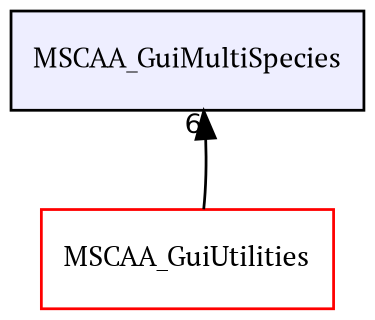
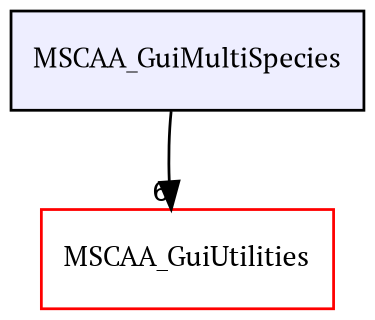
(206, 174) -> (169, 146)
